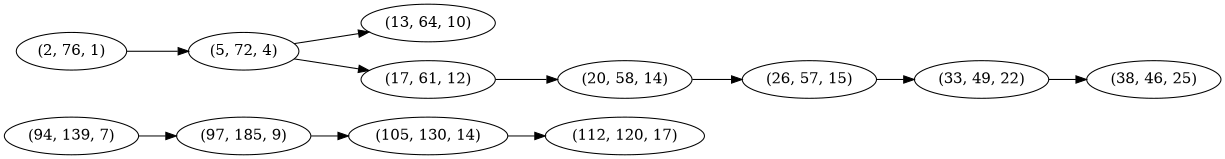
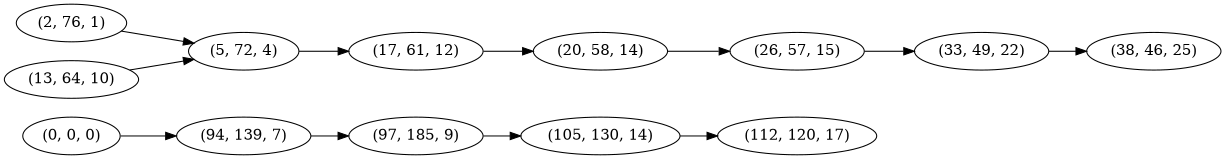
(326, 39) -> (156, 66)
none -> (71, 136)
